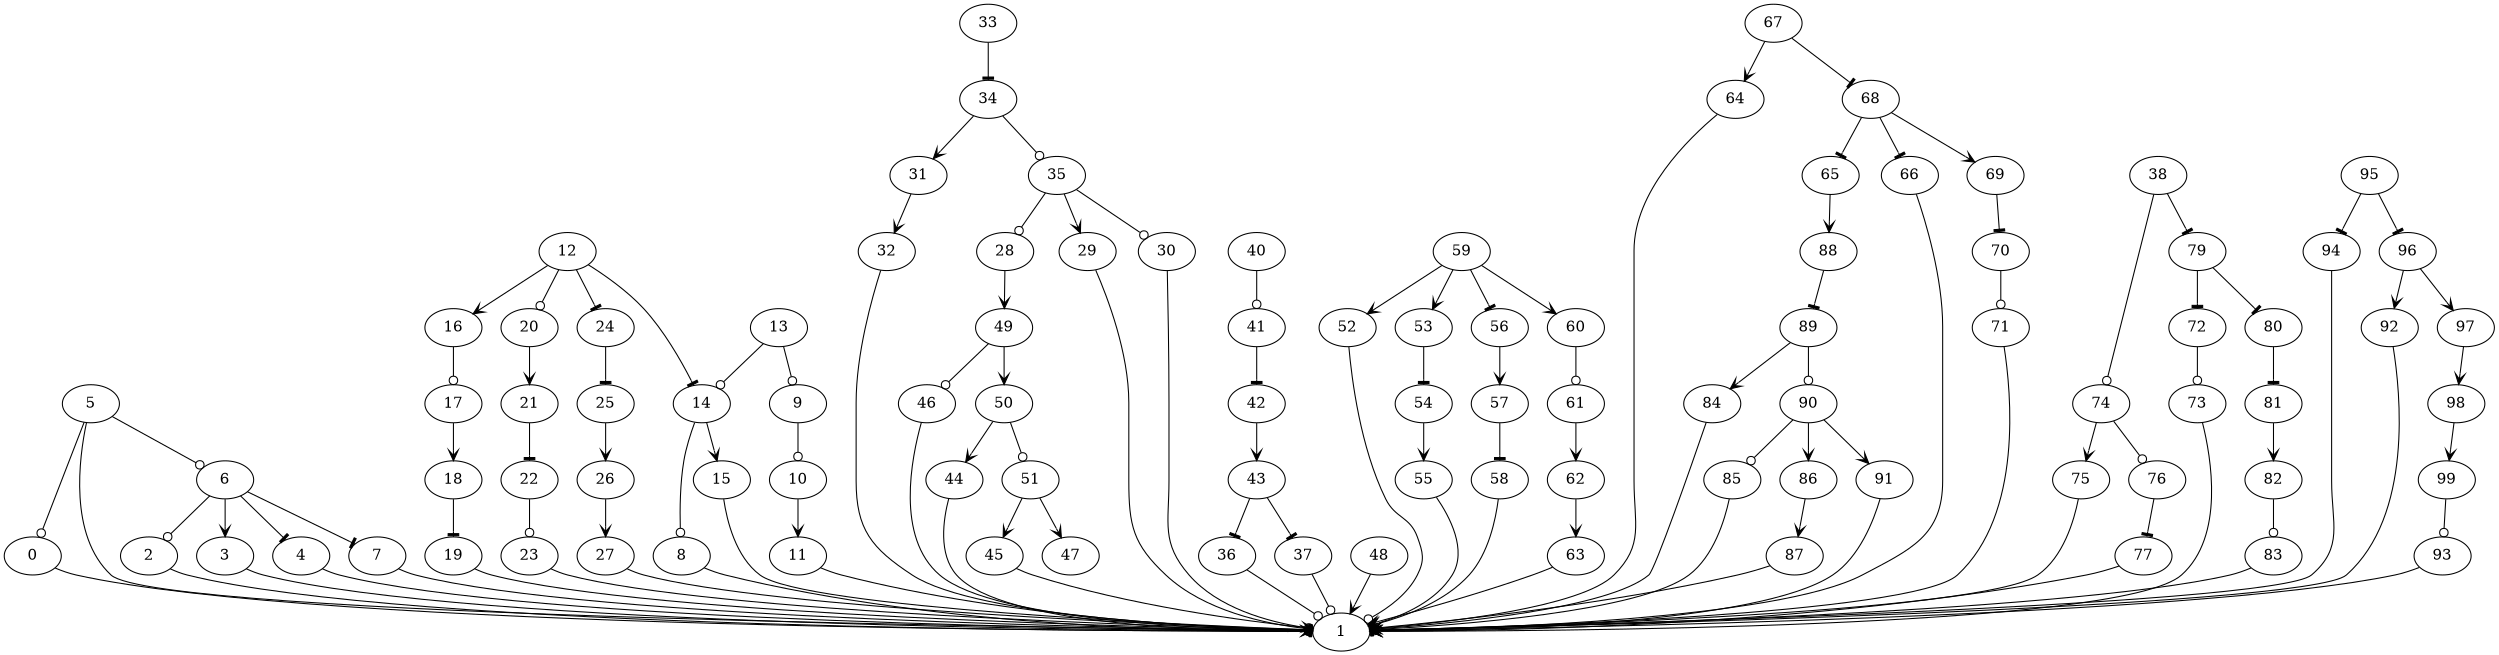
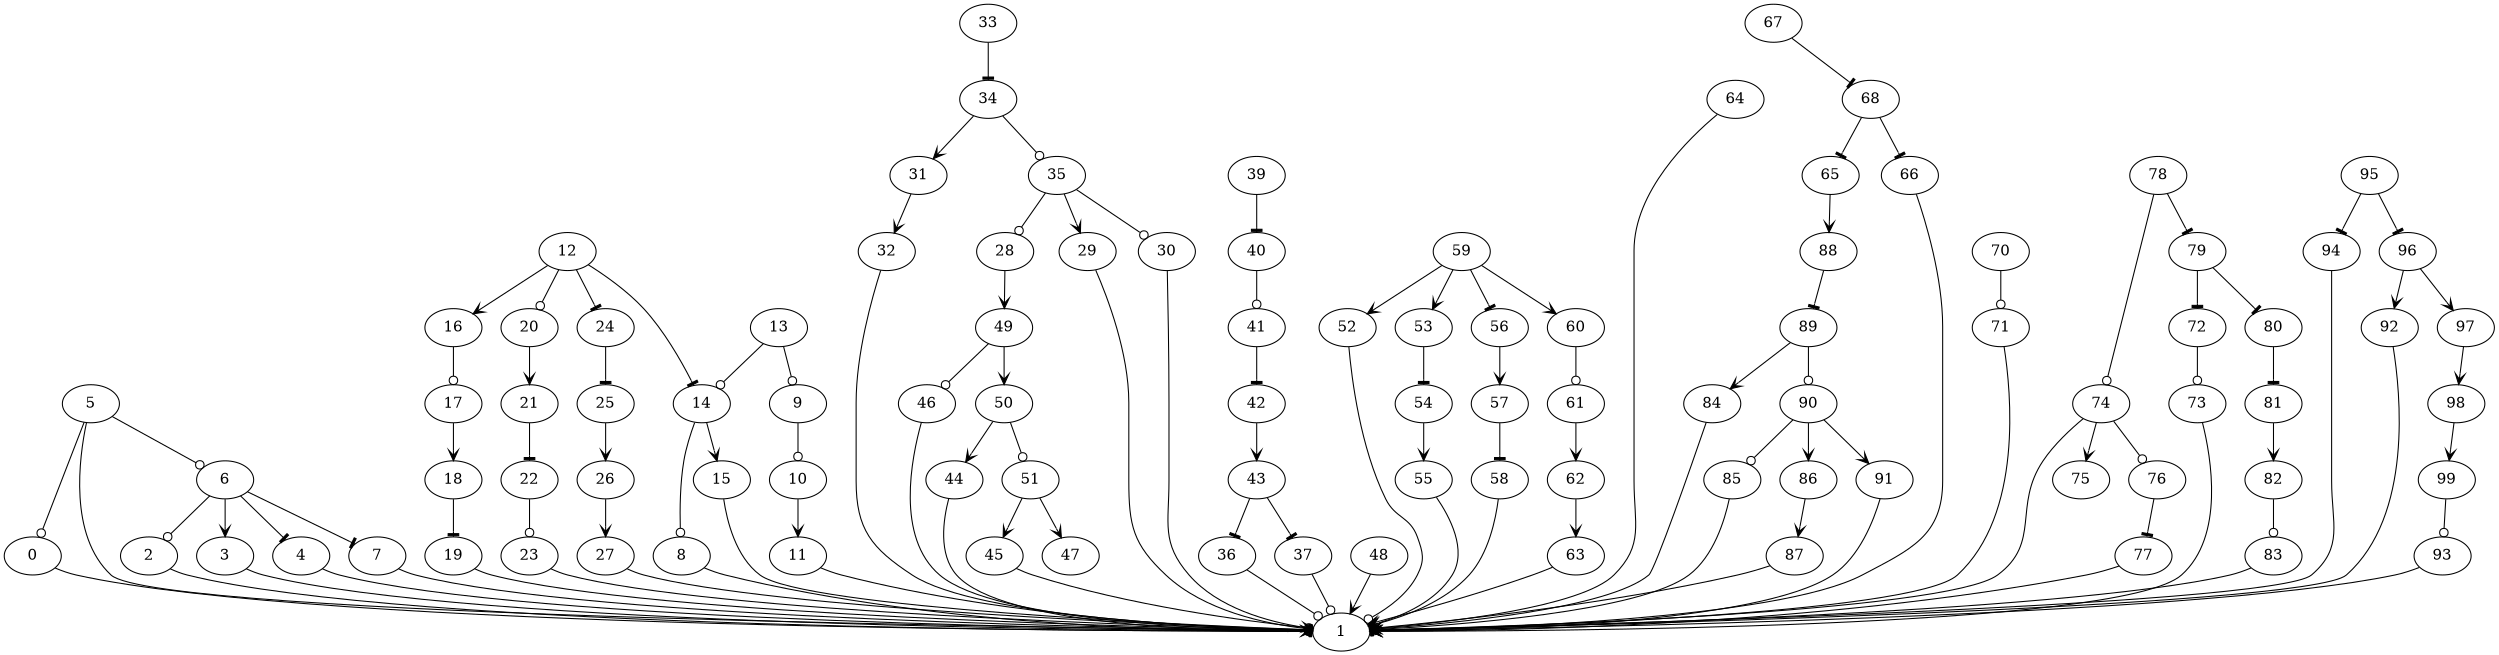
(1757, 57) -> none
none -> (1257, 175)
(1996, 175) -> none
(2158, 175) -> (2158, 175)
(1752, 615) -> (1962, 588)
